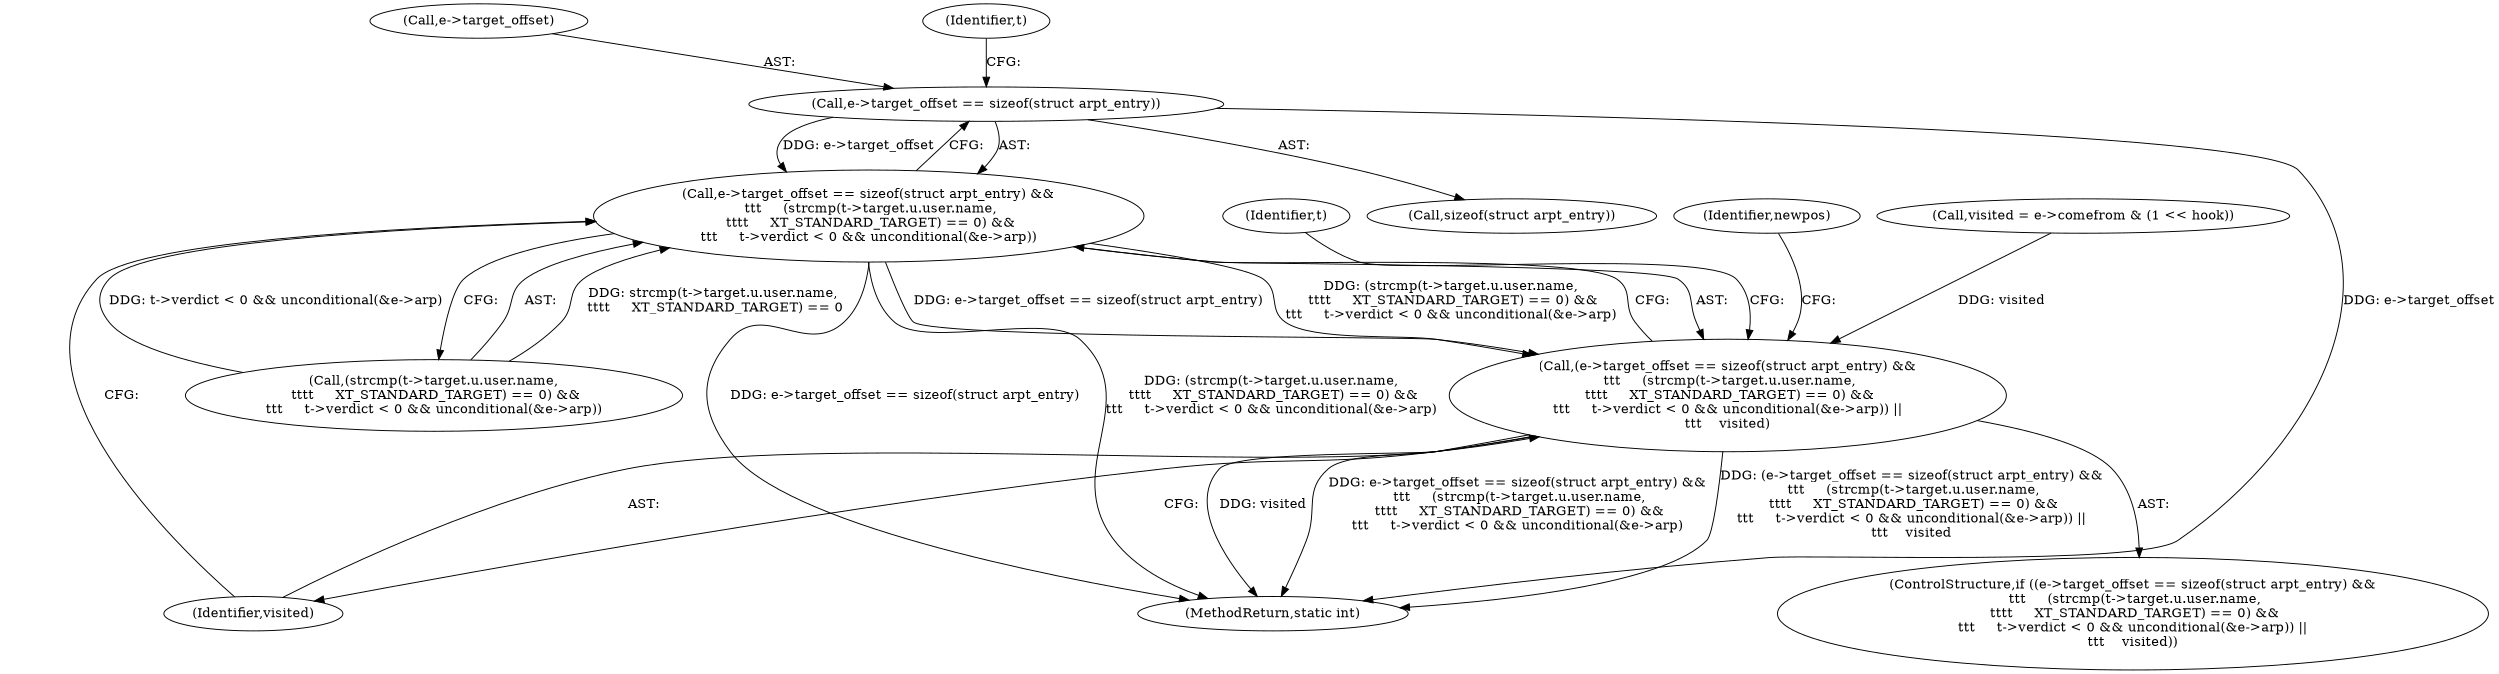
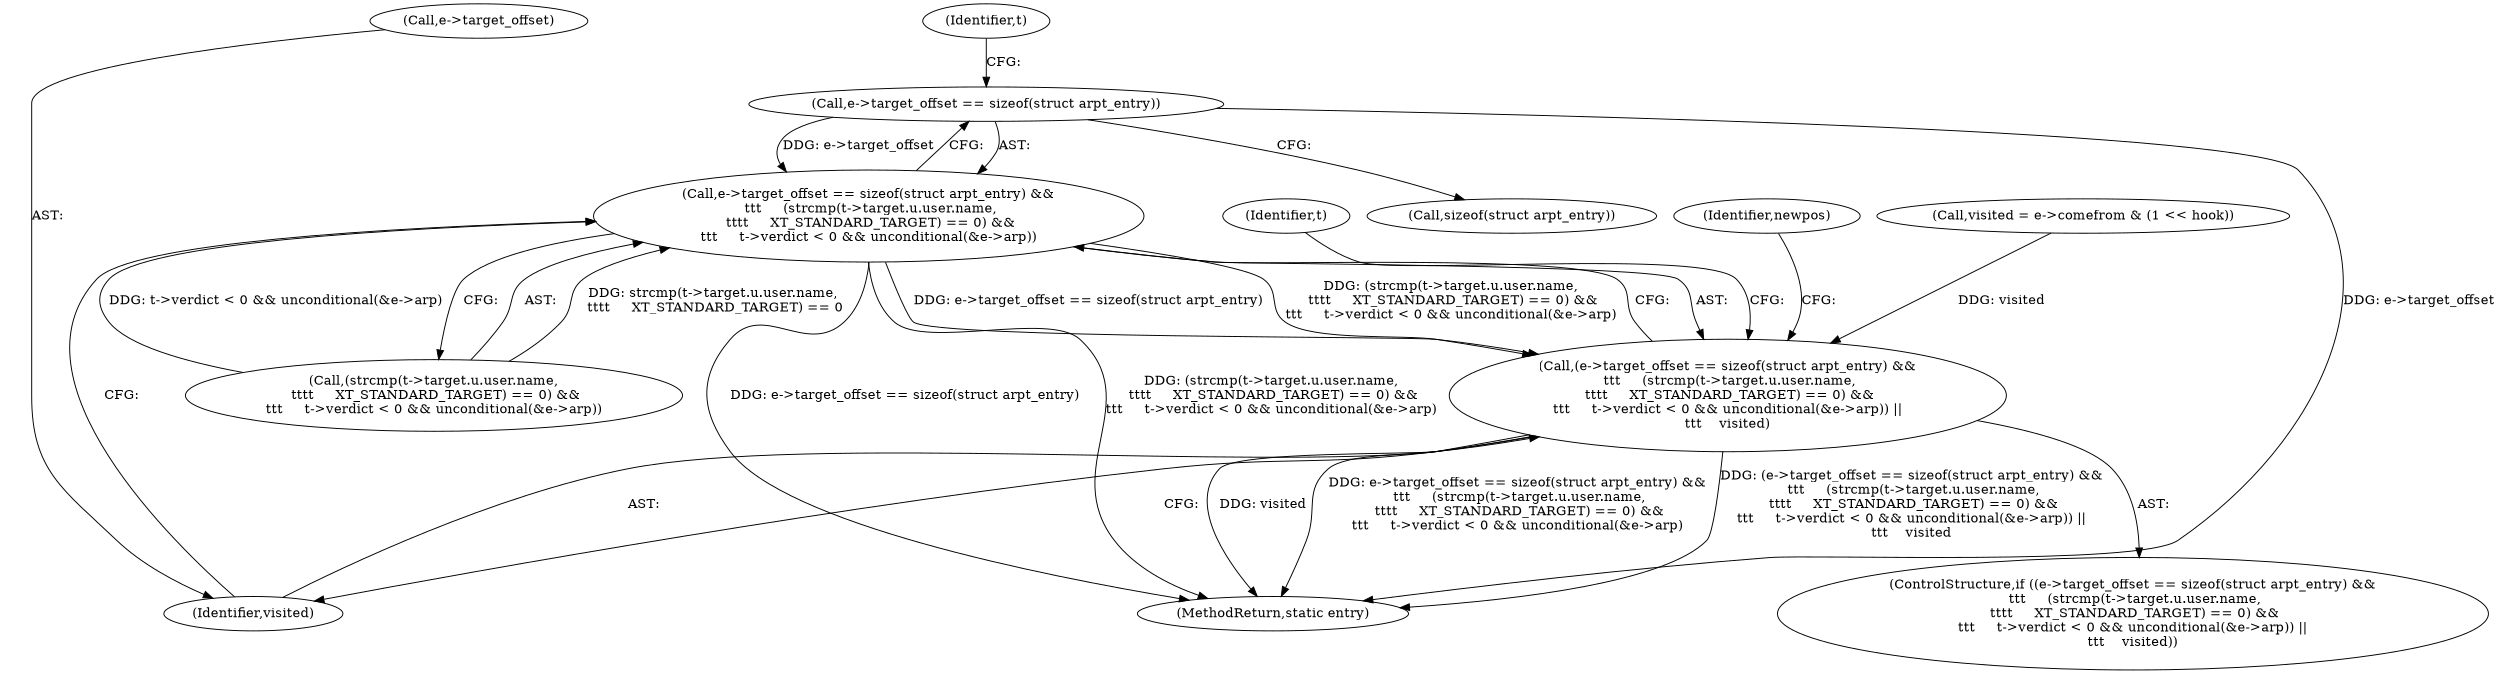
(718, 60) -> (32, 205)
(1296, 146) -> (1296, 146)
(1273, 614) -> (1273, 614)
